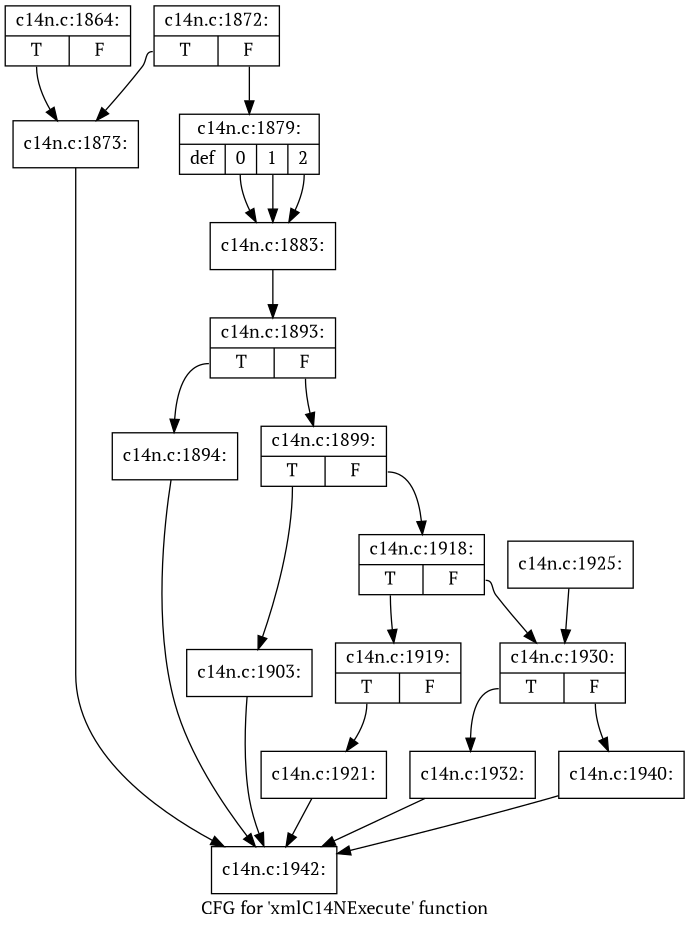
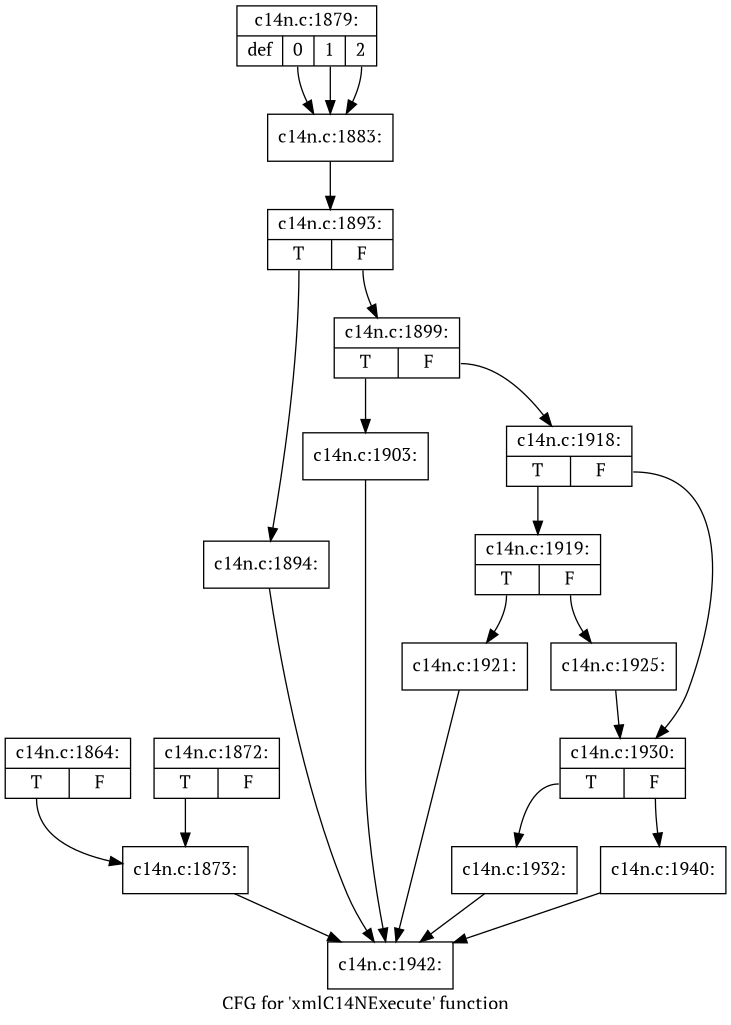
(249, 84) -> none
none -> (574, 615)
